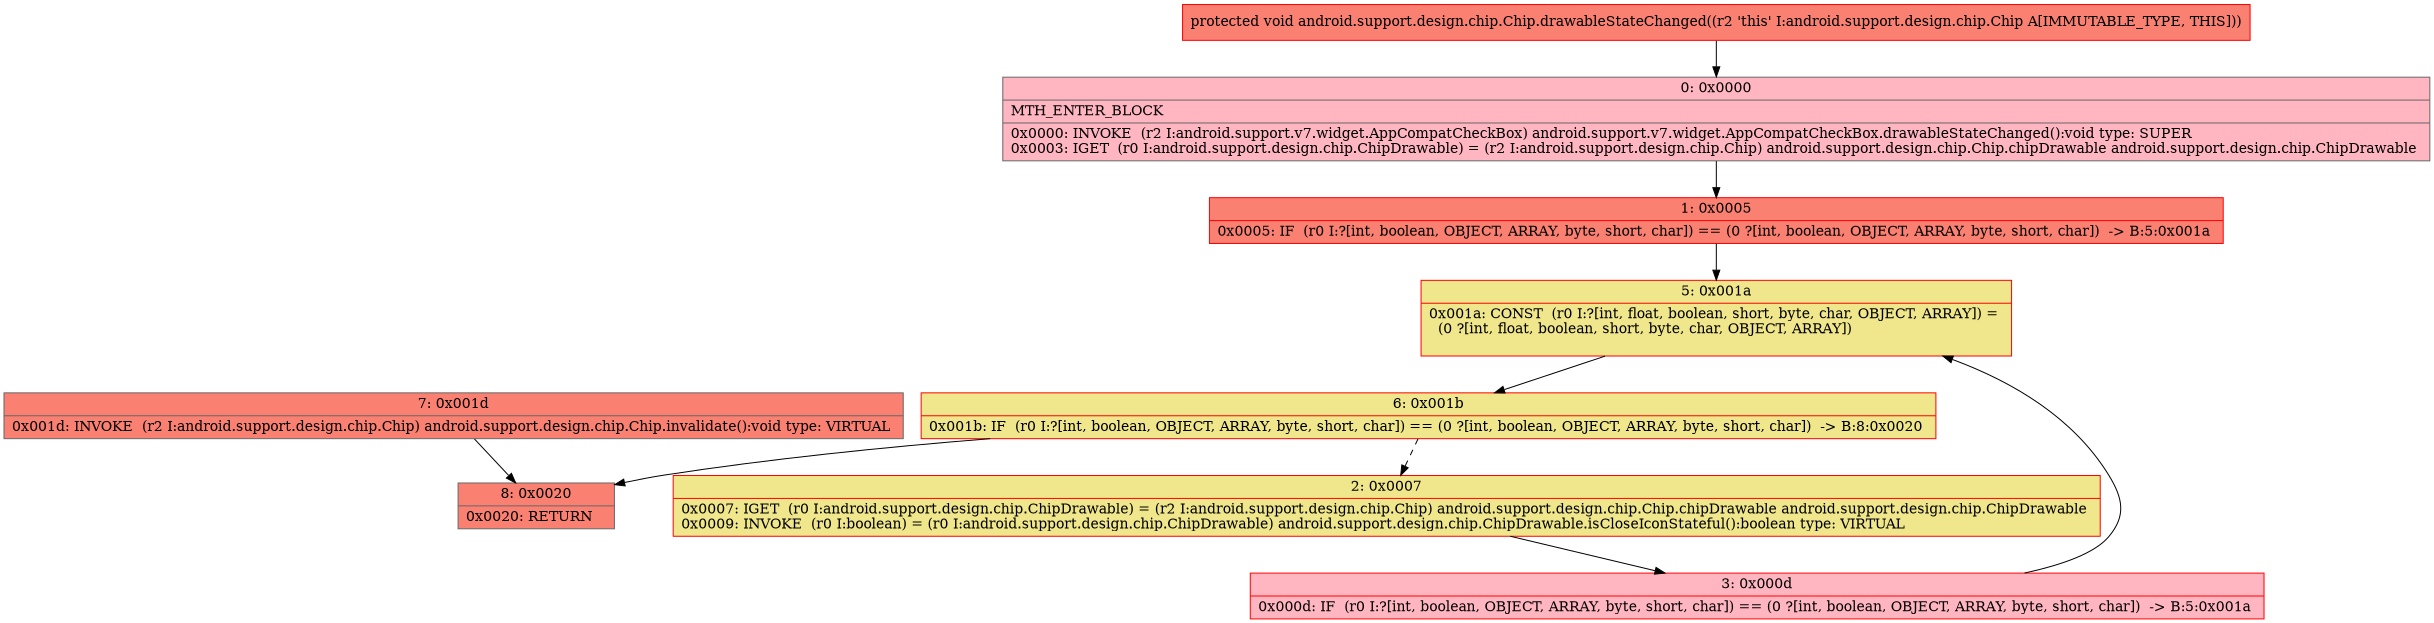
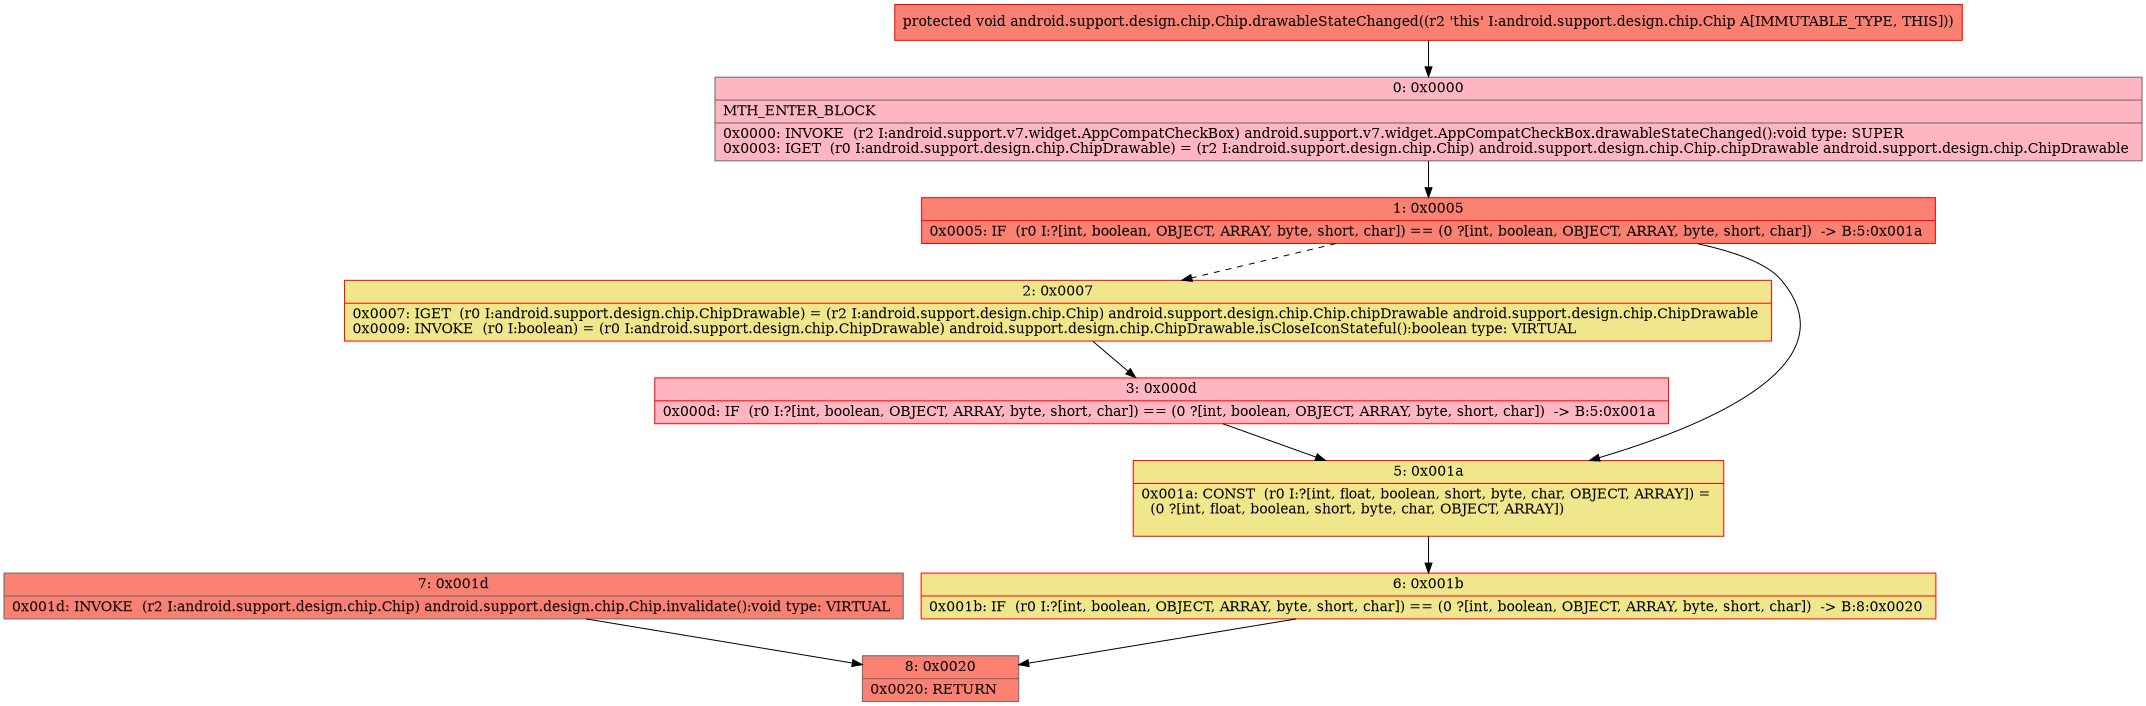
(1412, 453) -> (1264, 261)
